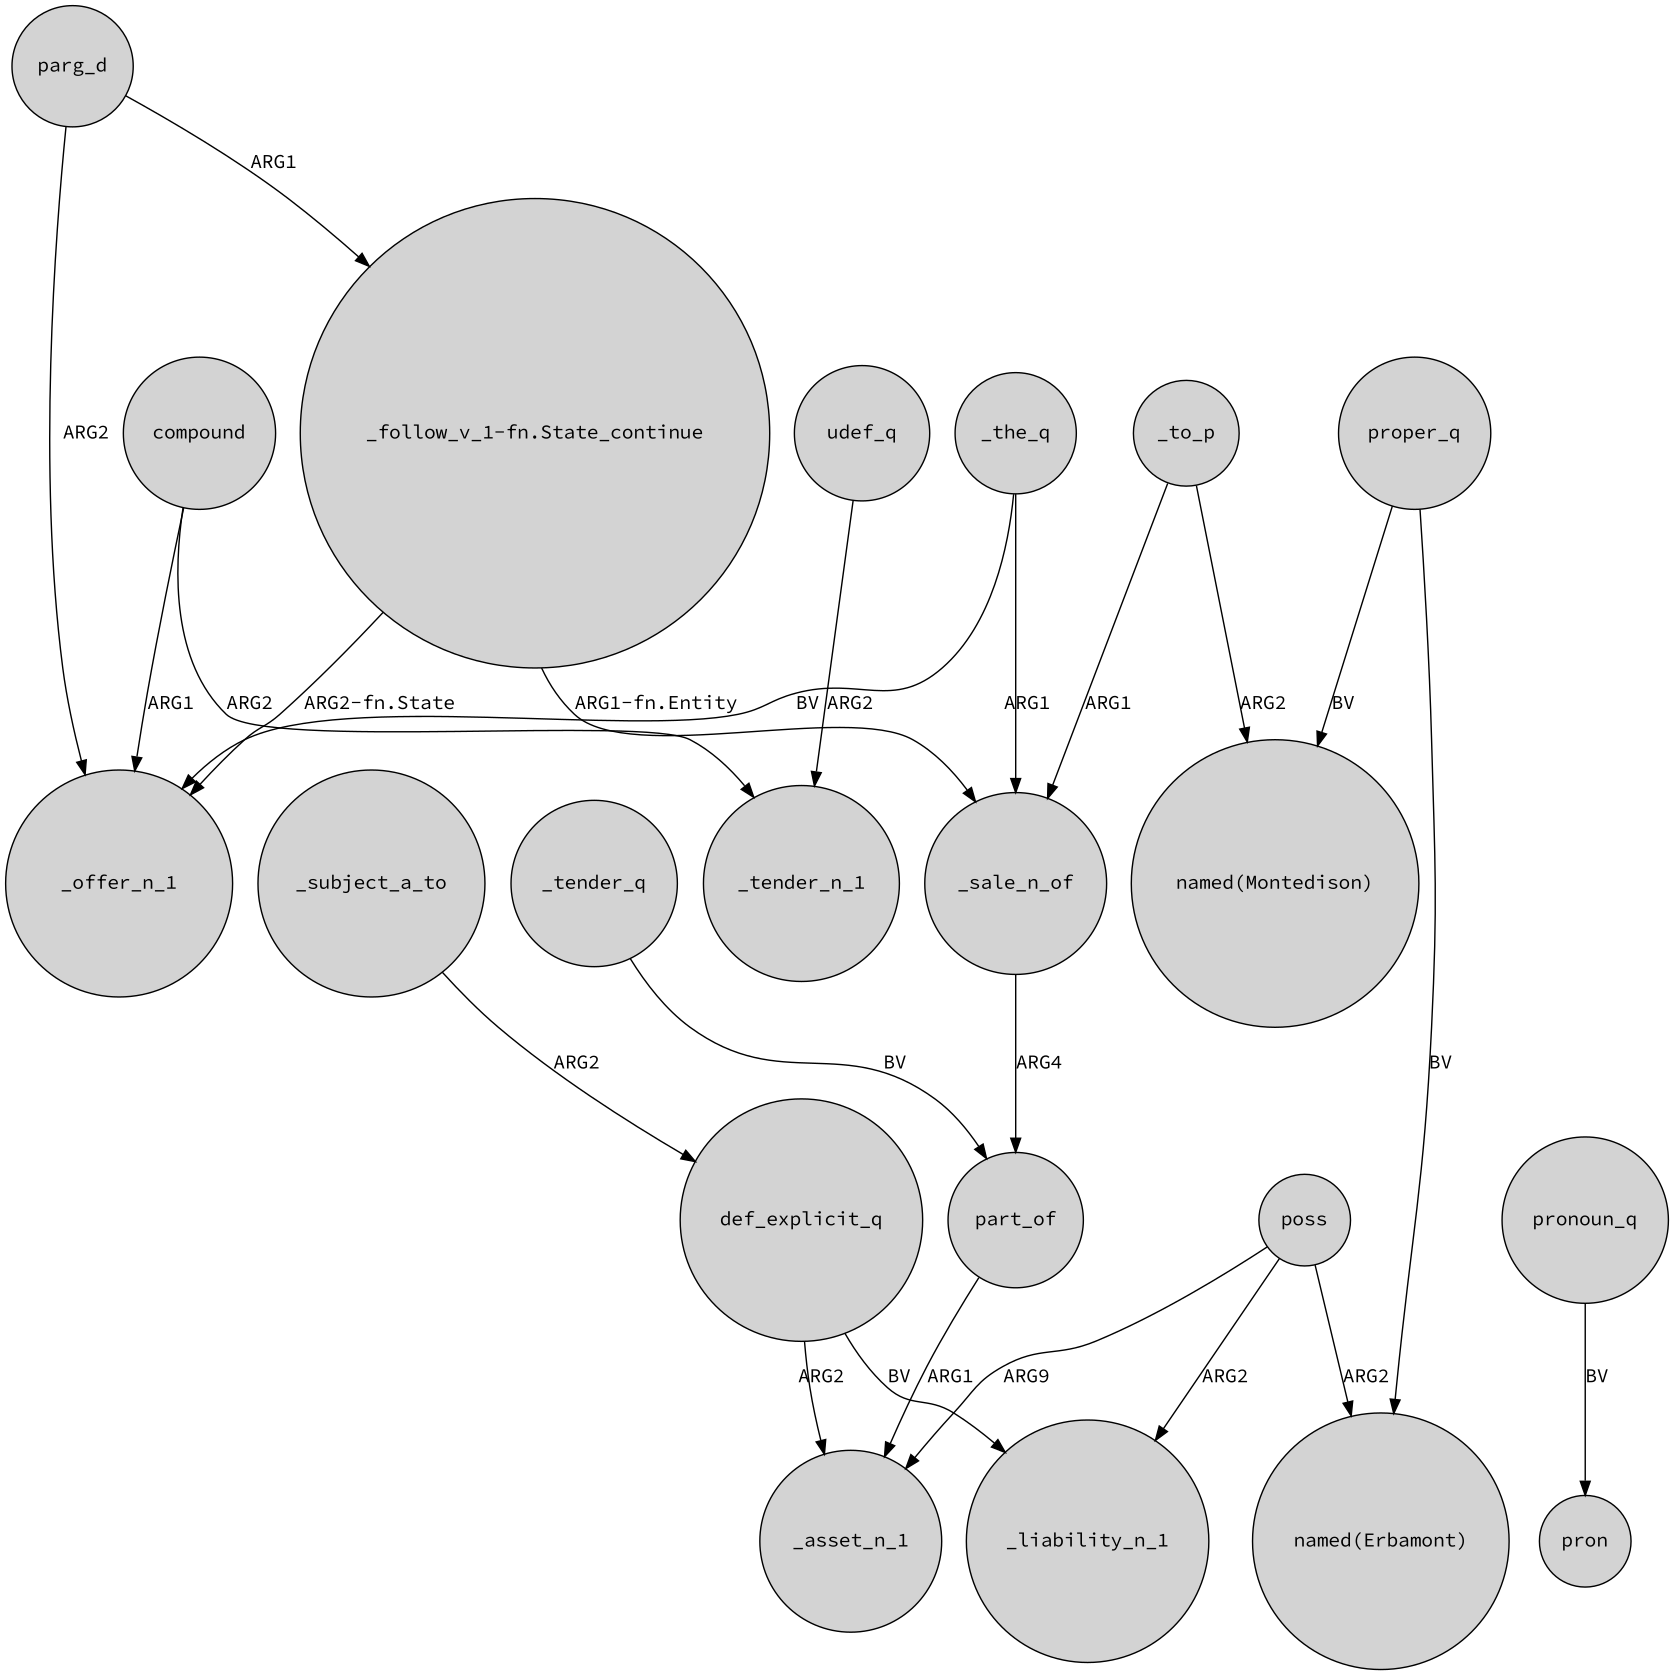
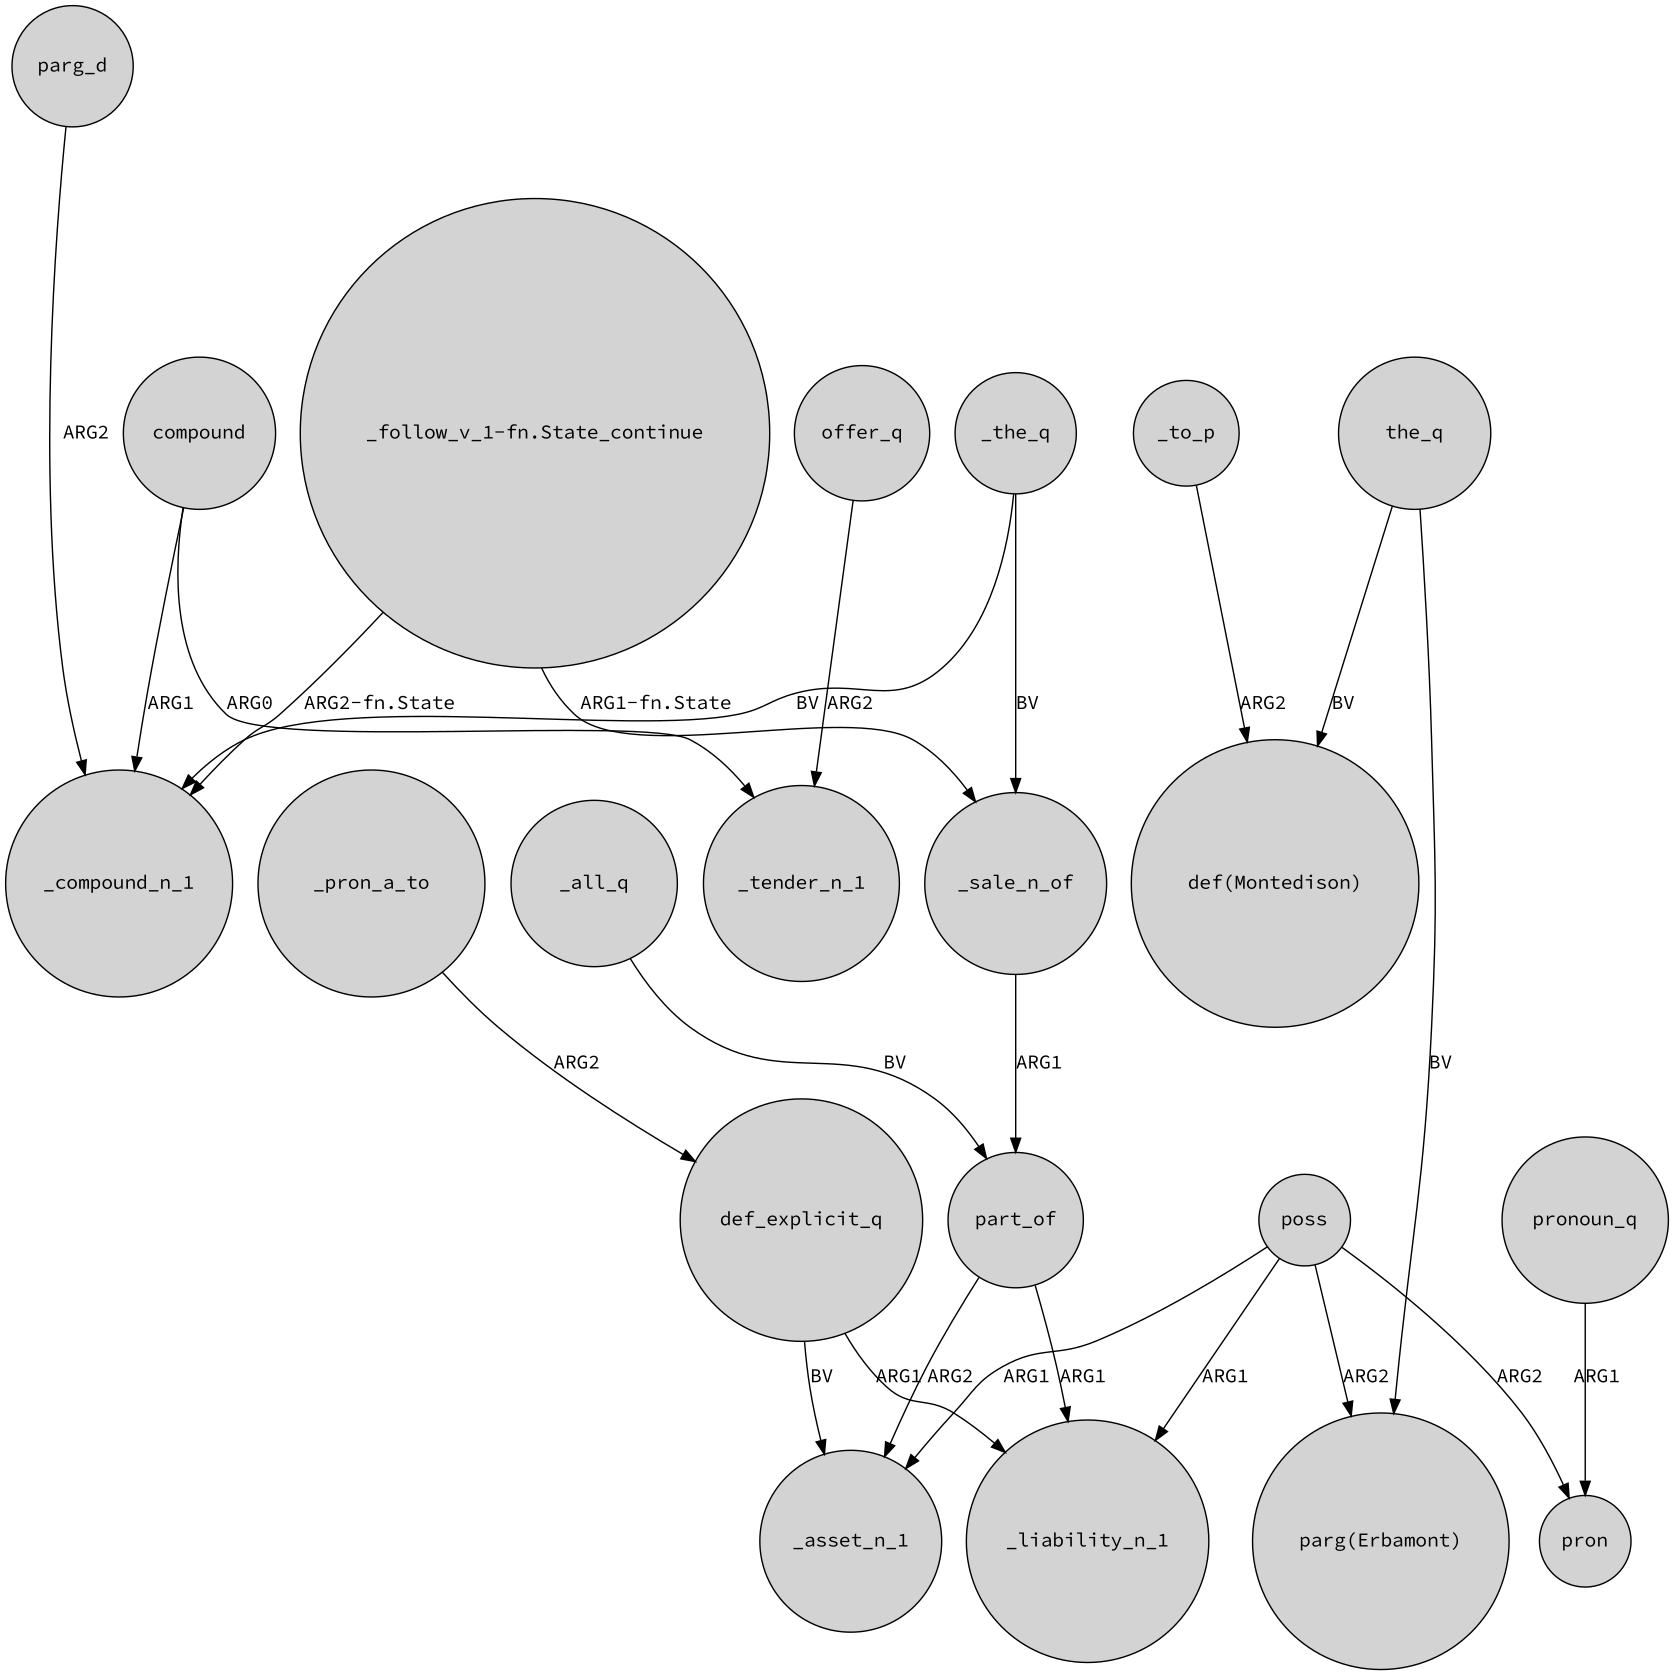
(247, 169) -> none
(862, 433) -> (862, 433)
(1415, 433) -> (1415, 433)
(1110, 634) -> none
(250, 704) -> (250, 704)
(656, 704) -> (656, 704)
(1028, 704) -> (1028, 704)
(119, 884) -> (119, 884)
(371, 884) -> (371, 884)
(594, 884) -> (594, 884)
(1275, 884) -> (1275, 884)
(1040, 1063) -> (1040, 1063)
none -> (1051, 1343)
none -> (1468, 1353)
(822, 1377) -> (822, 1377)
(899, 1377) -> (899, 1377)
(951, 1377) -> (951, 1377)
(1027, 1377) -> (1027, 1377)
(1226, 1377) -> (1226, 1377)
(1597, 1377) -> (1597, 1377)
(1381, 1541) -> (1381, 1541)
